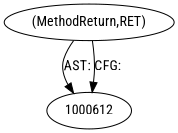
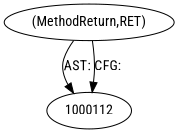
(89, 111) -> (89, 111)
